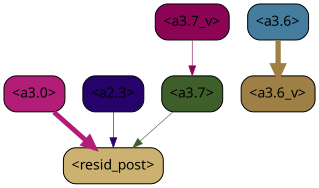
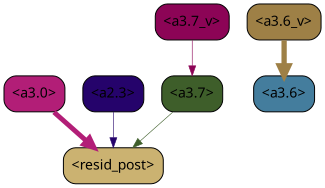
(278, 53) -> (284, 53)
